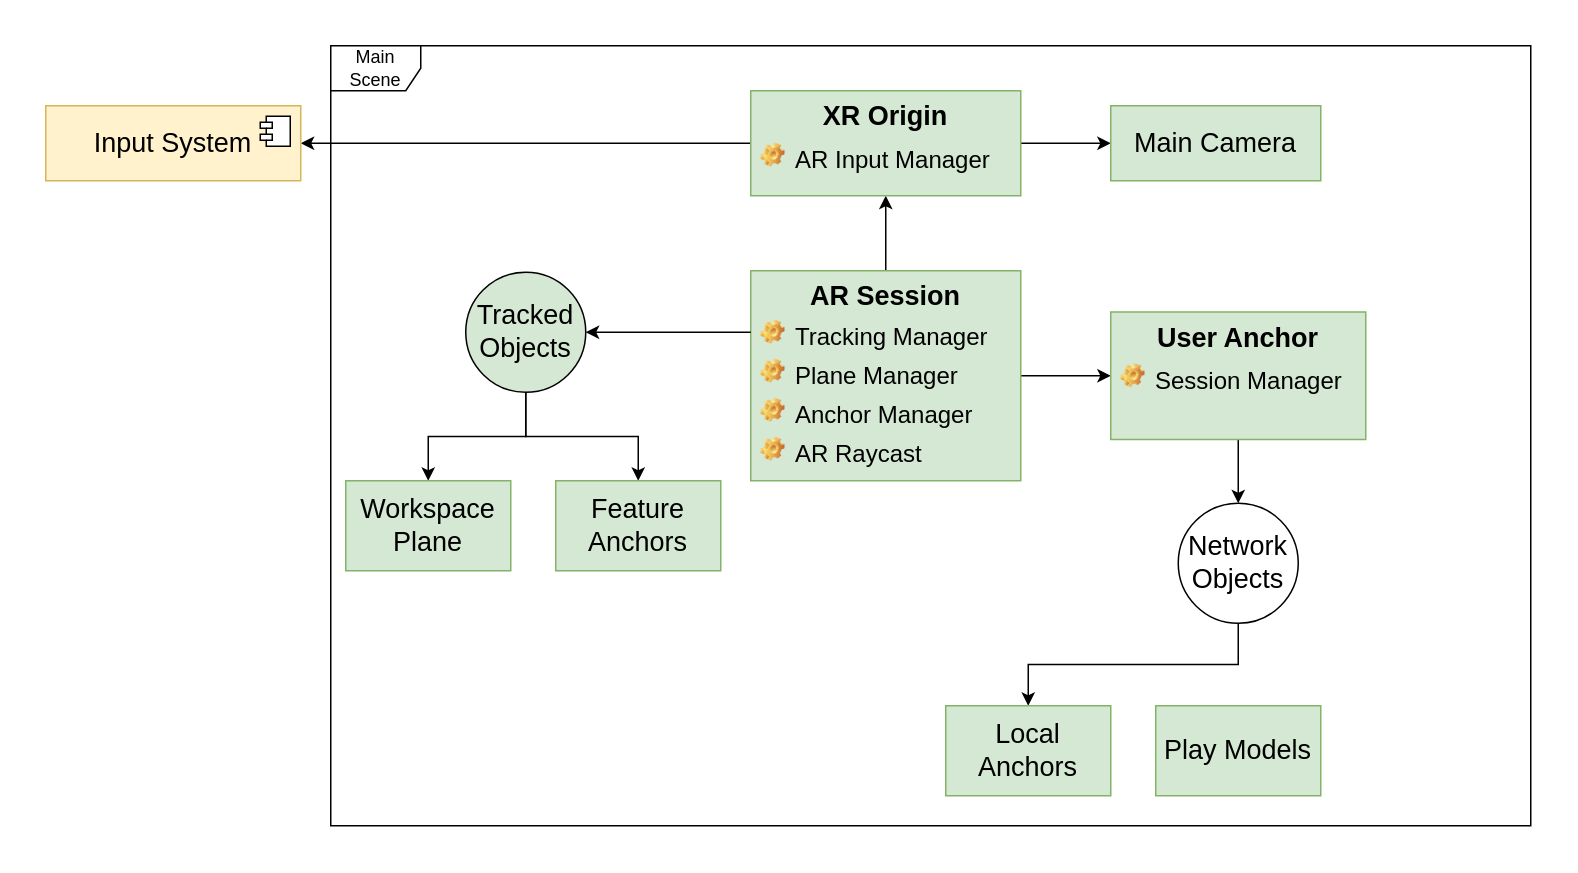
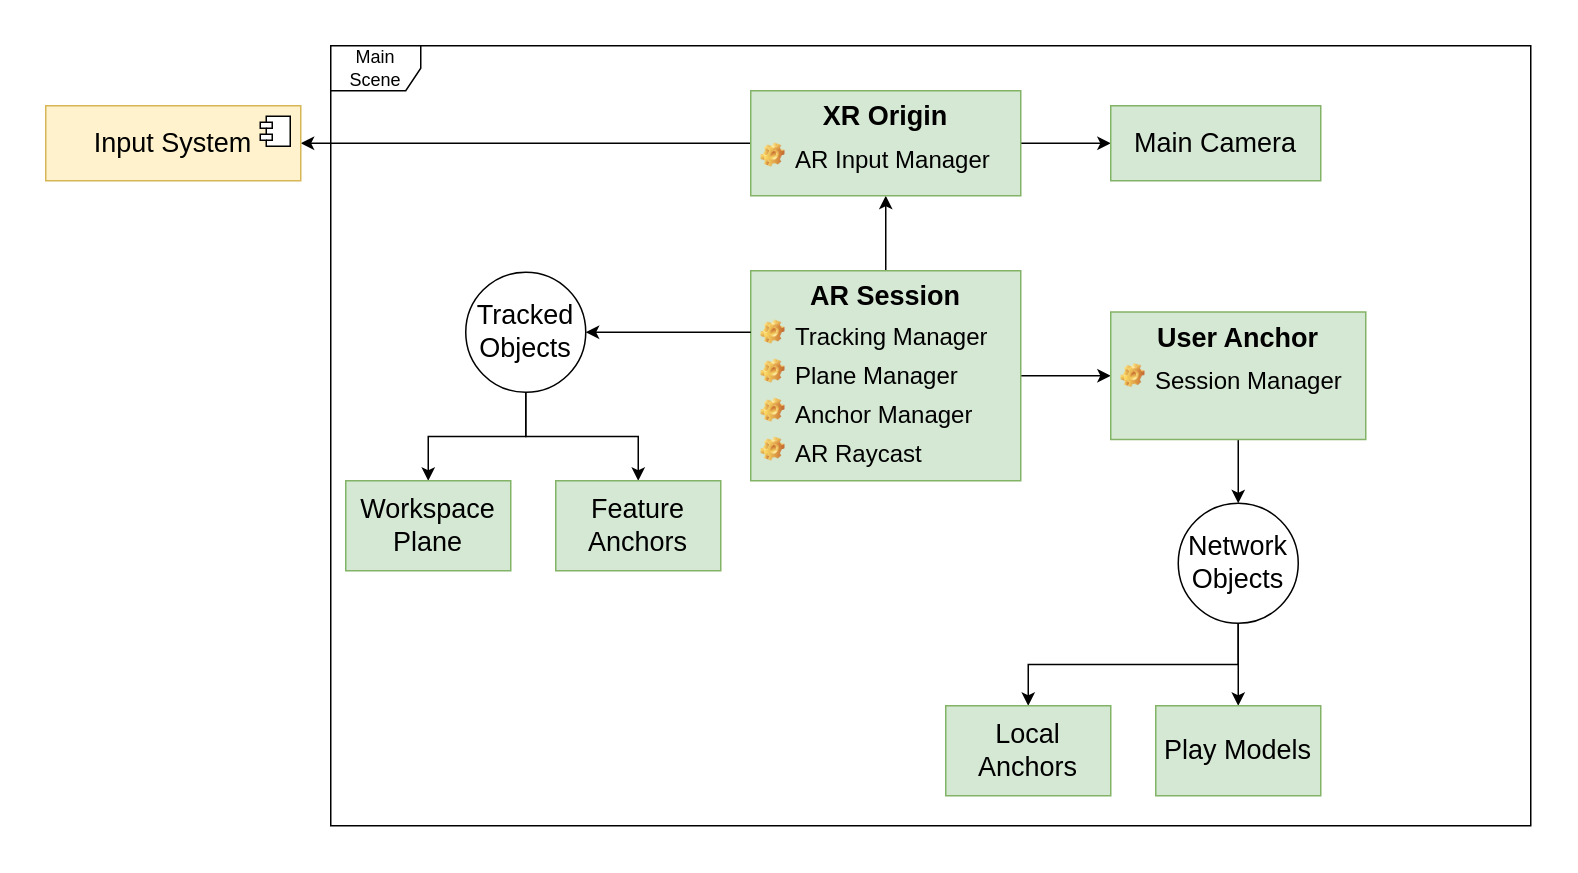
(526, 332) -> (526, 332)
none -> (1238, 681)
